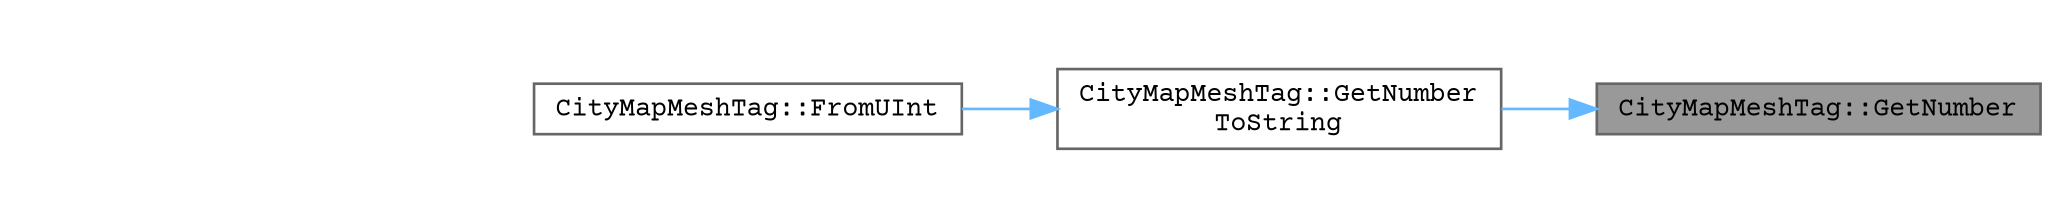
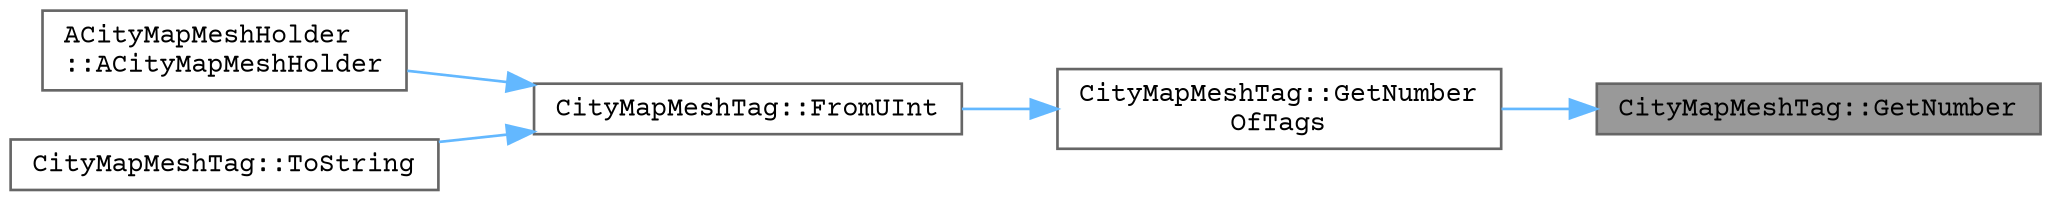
none -> (225, 50)
(1279, 109) -> (1279, 109)
none -> (225, 165)
